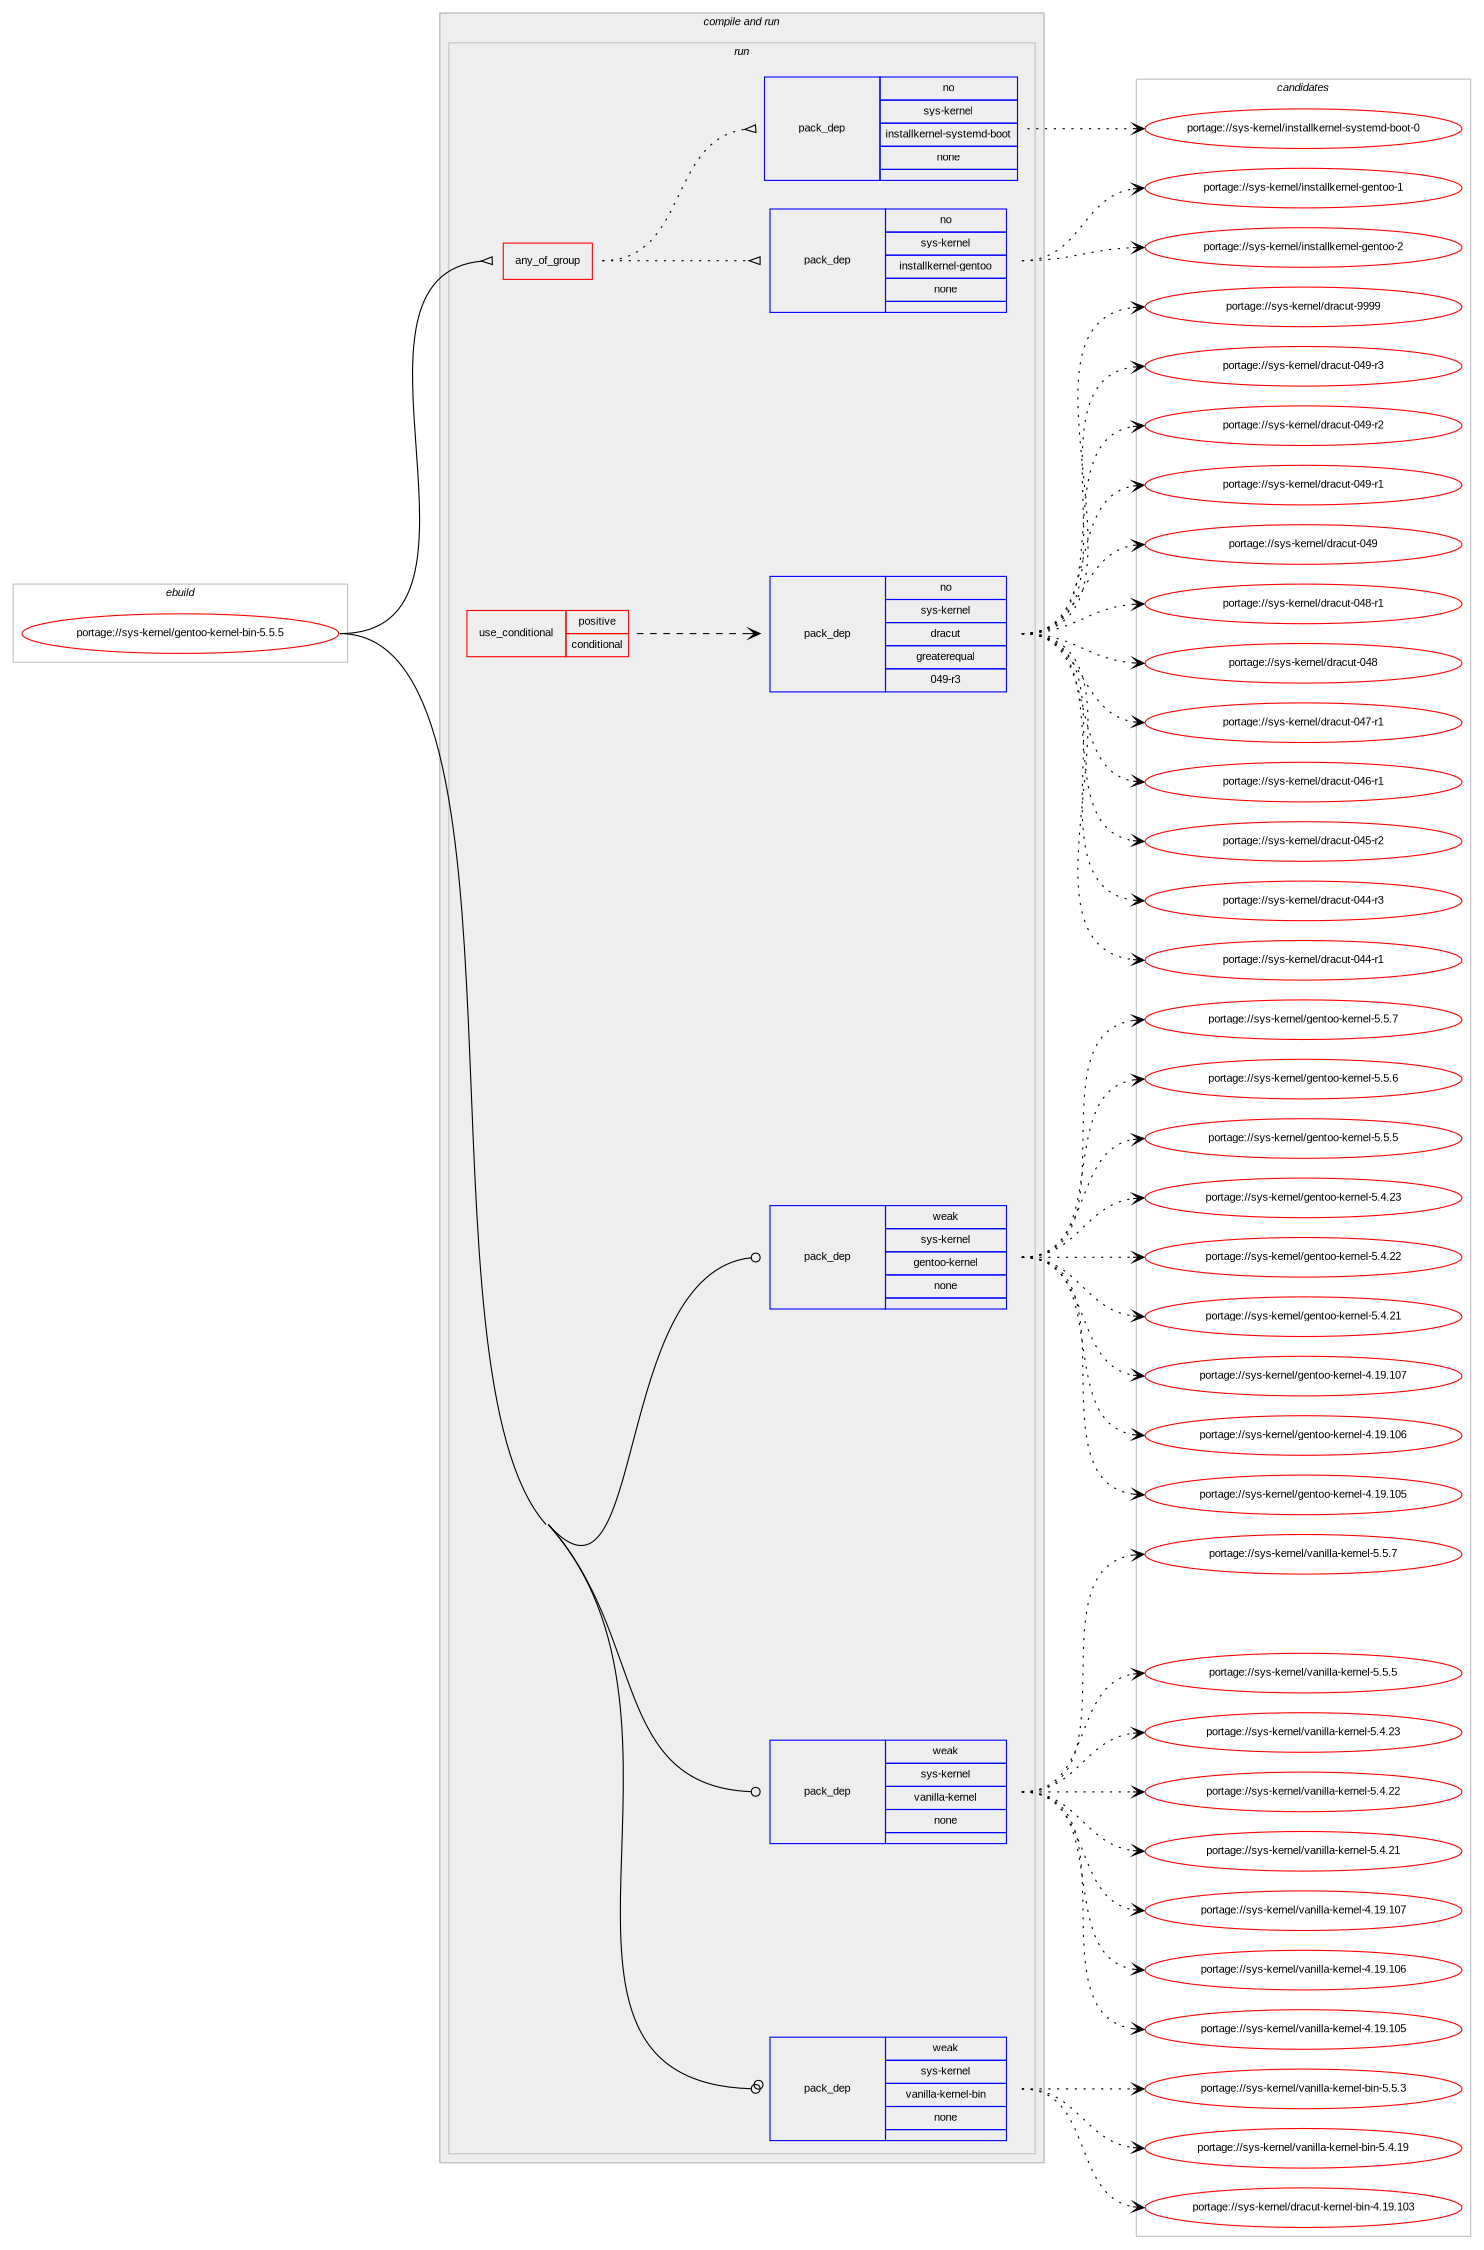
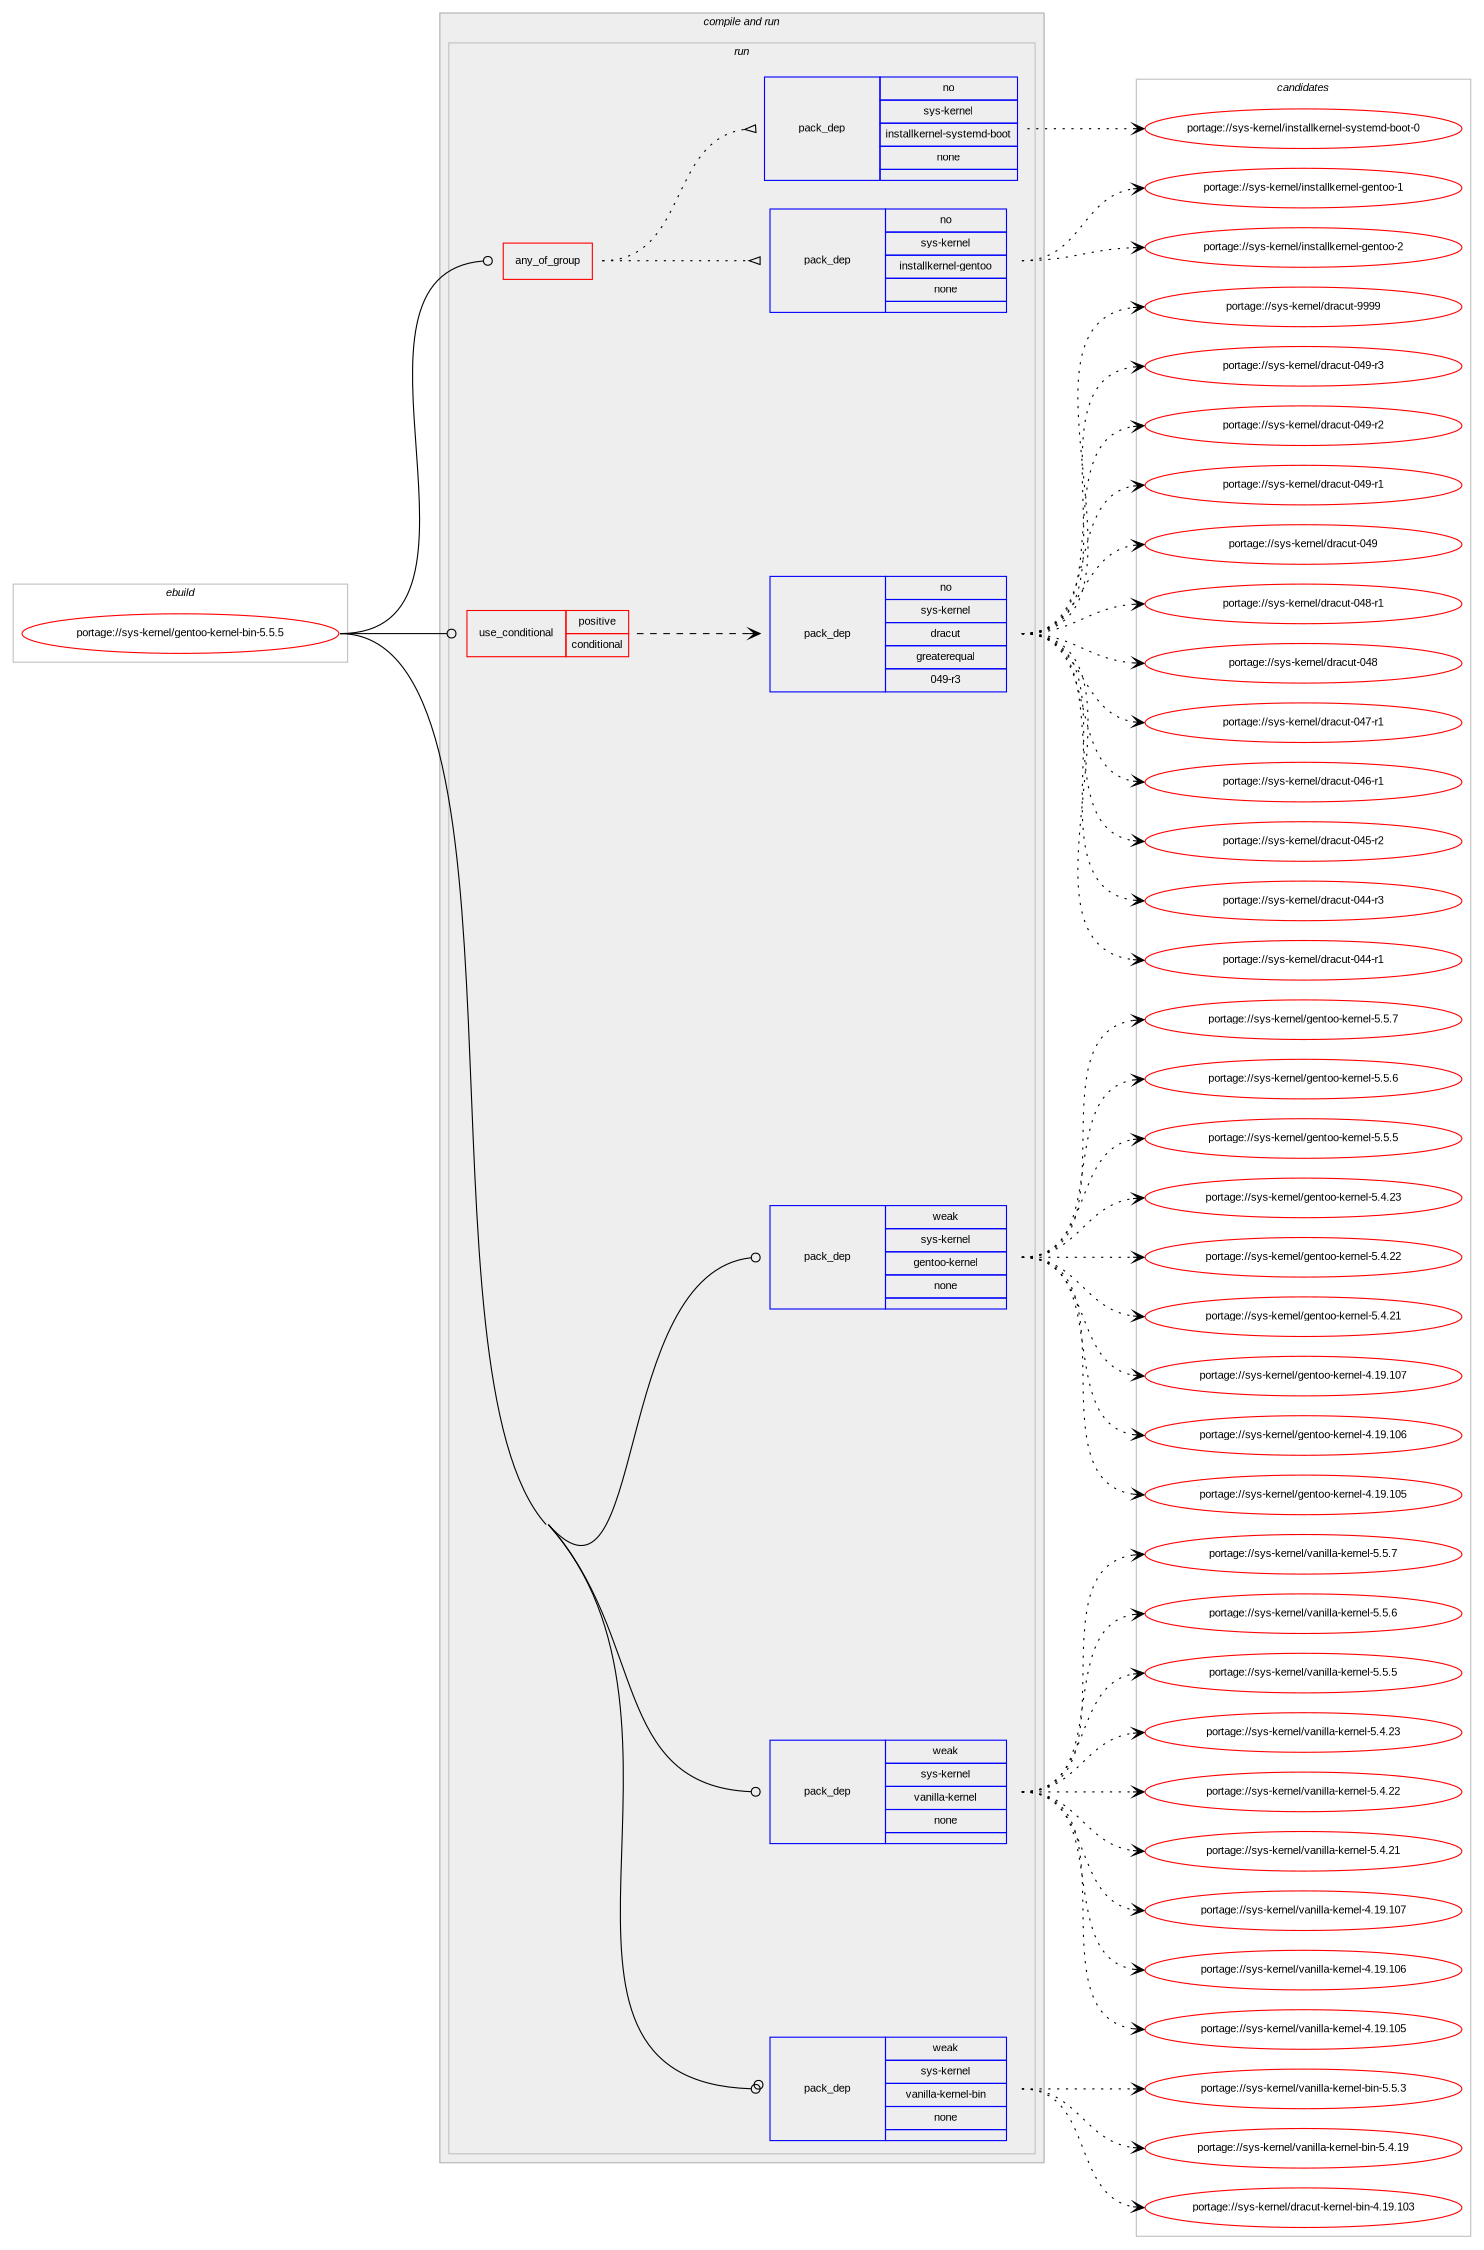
(416, 452) -> (416, 452)
none -> (393, 634)
none -> (1304, 1614)
